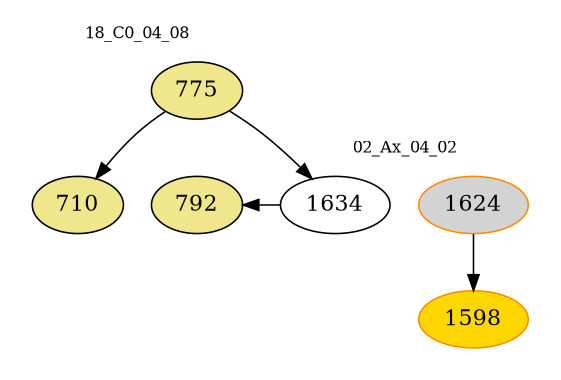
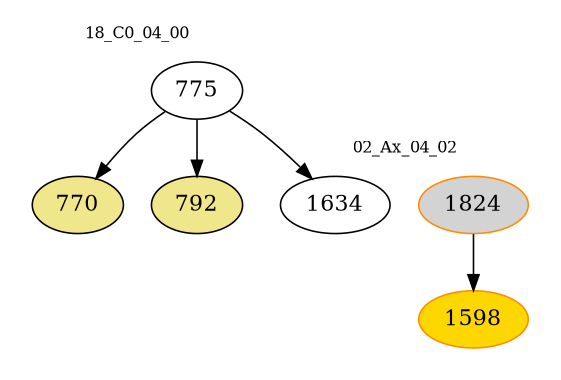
(137, 34) -> (137, 34)
(197, 91) -> (197, 91)
(78, 205) -> (78, 205)
(270, 205) -> (197, 140)
(473, 205) -> (473, 205)
